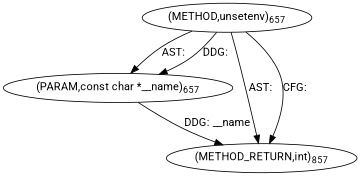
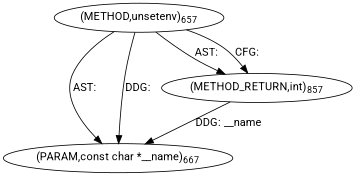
(192, 87) -> (192, 157)
(175, 125) -> (191, 121)
